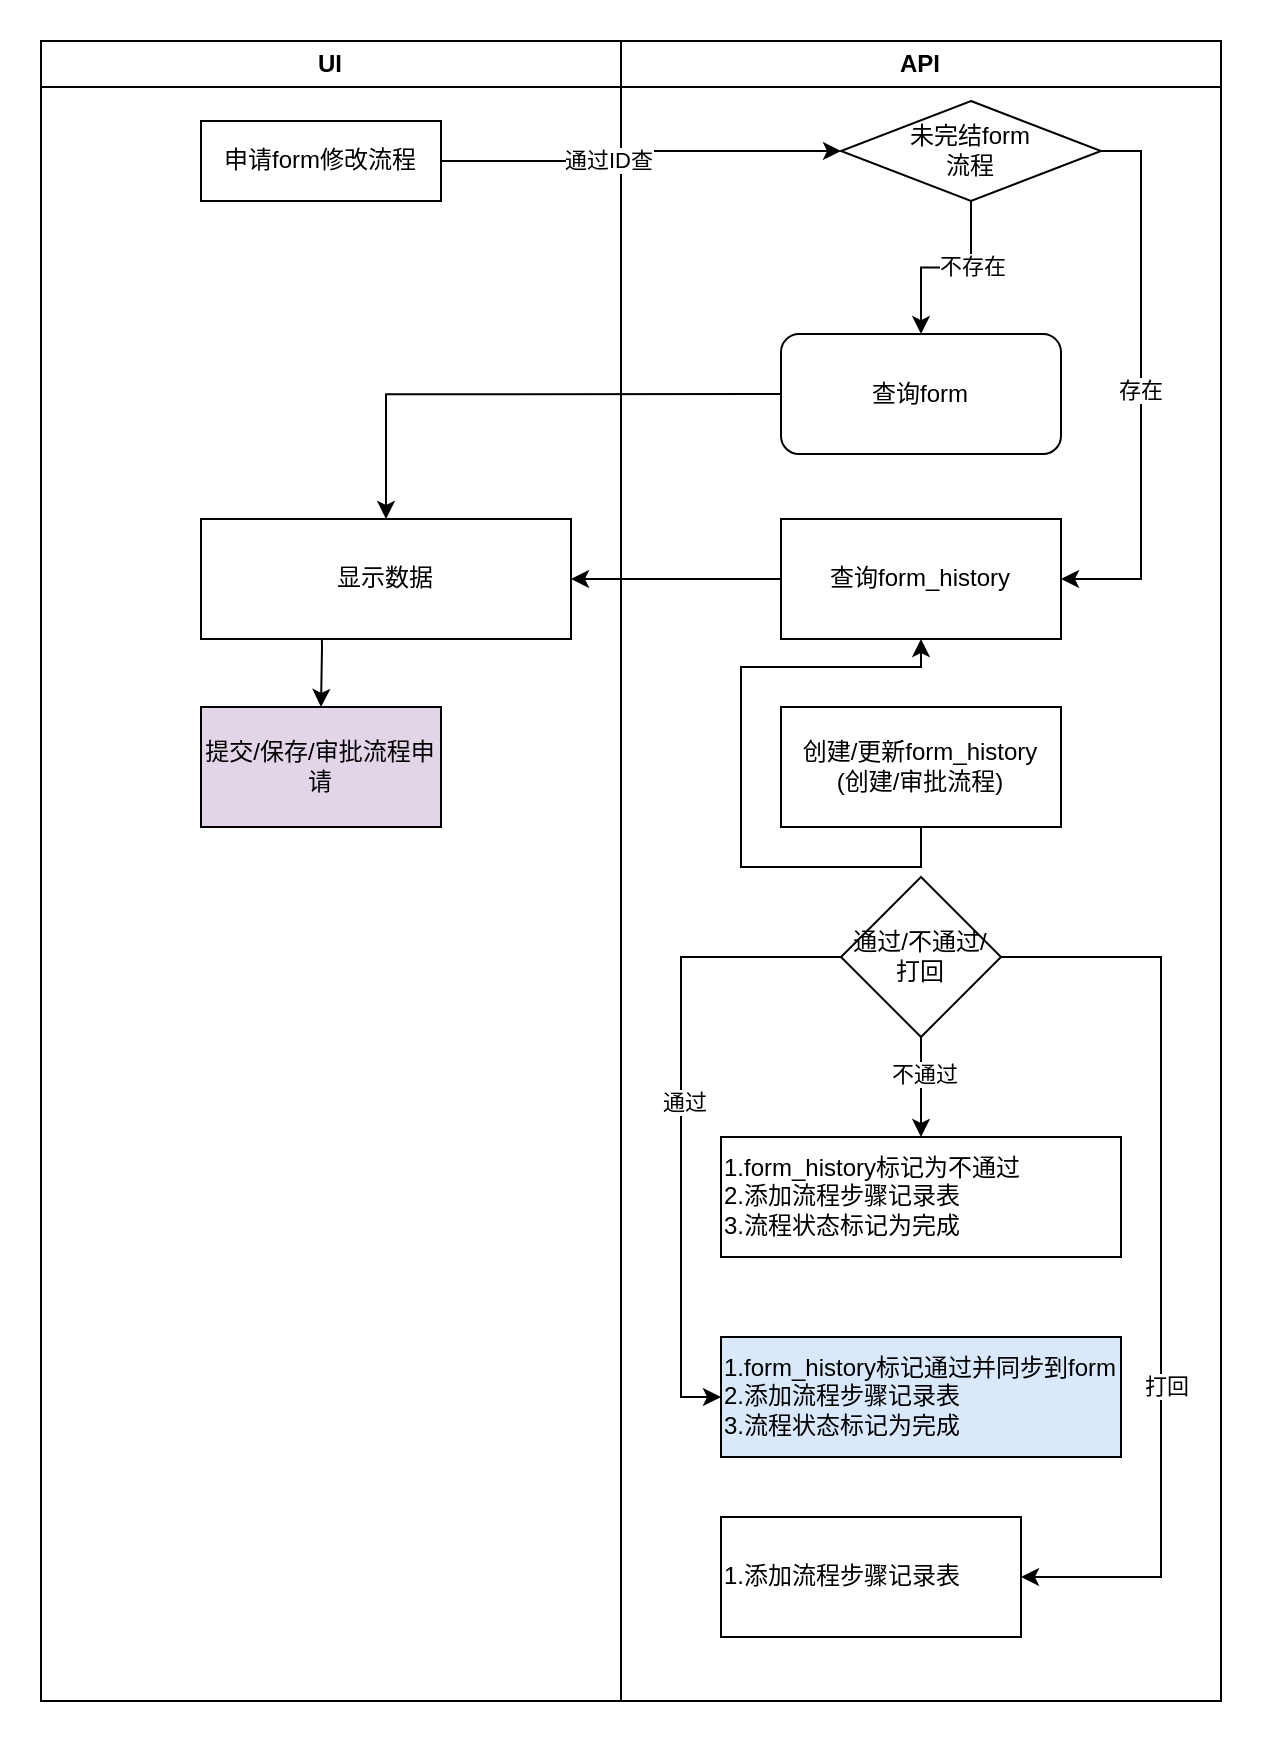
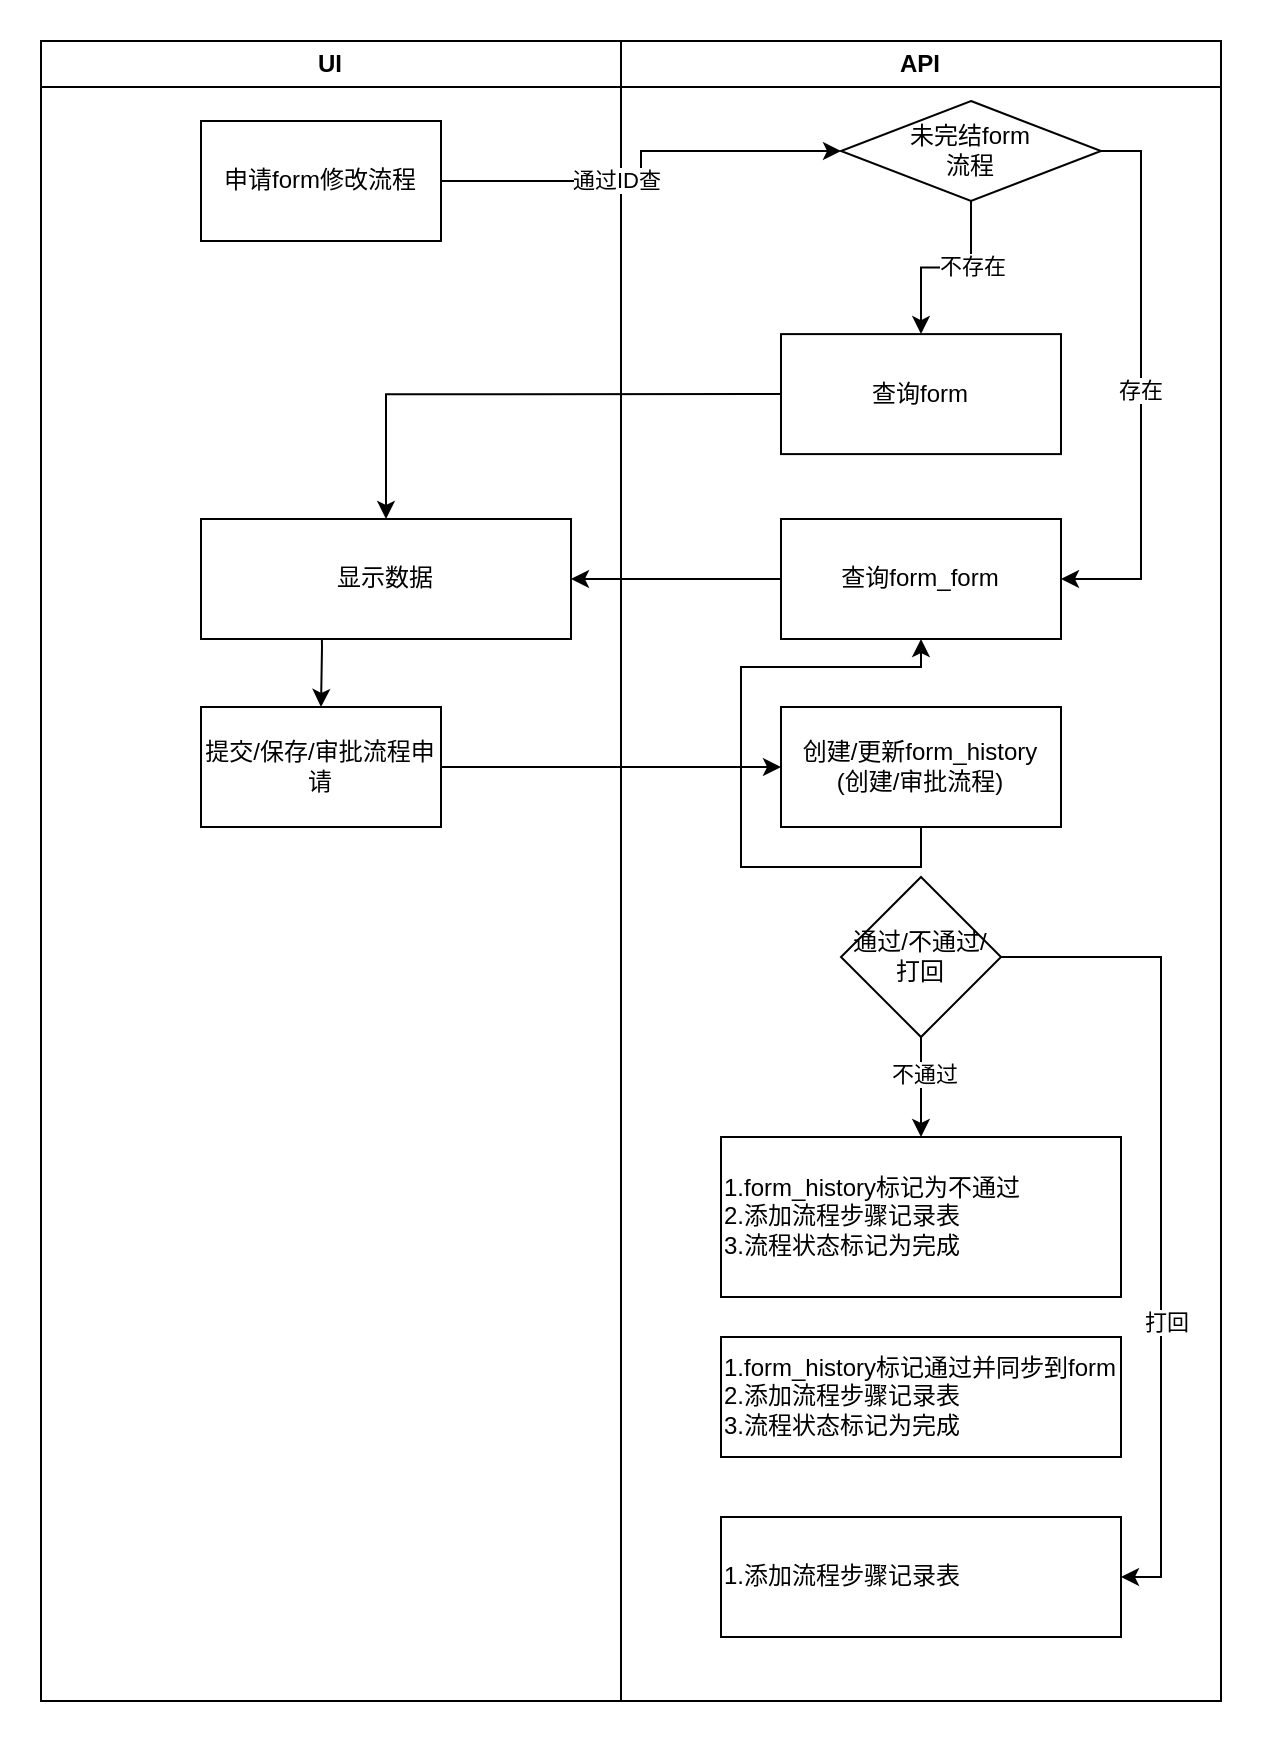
(321, 161) -> (321, 181)
(921, 394) -> (921, 394)
(921, 579) -> (921, 579)
(321, 767) -> (321, 767)
none -> (529, 767)
(681, 1110) -> none
(921, 1197) -> (921, 1217)
(921, 1397) -> (921, 1397)
(871, 1577) -> (921, 1577)
